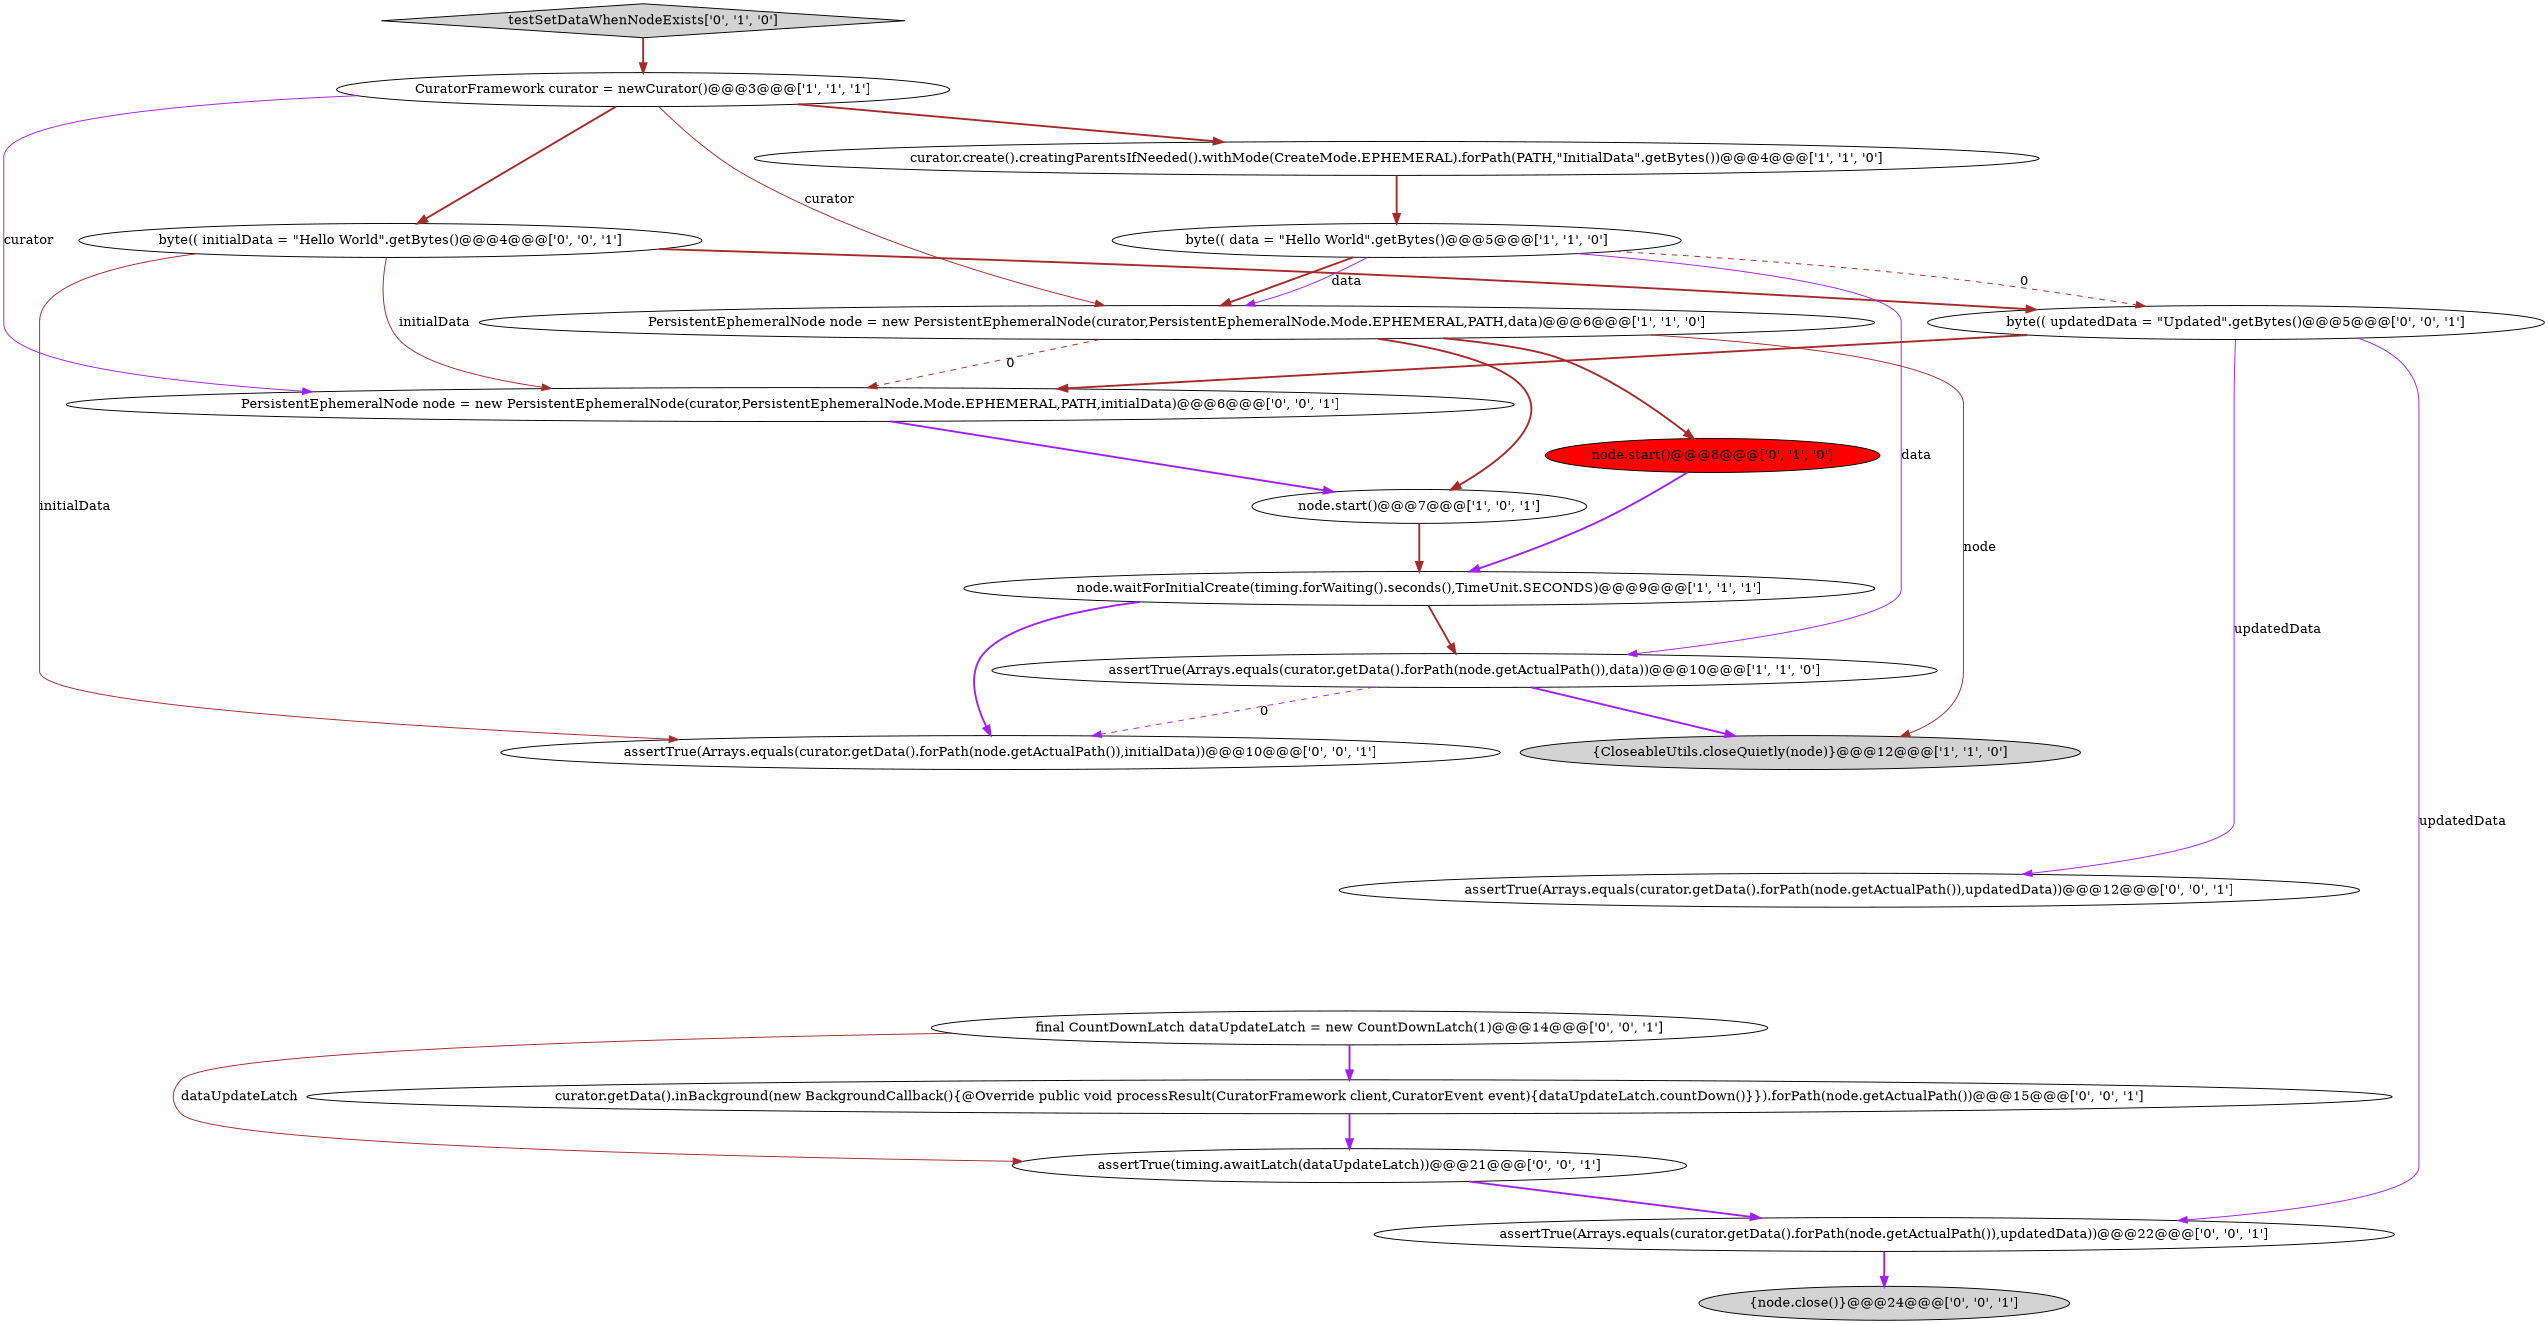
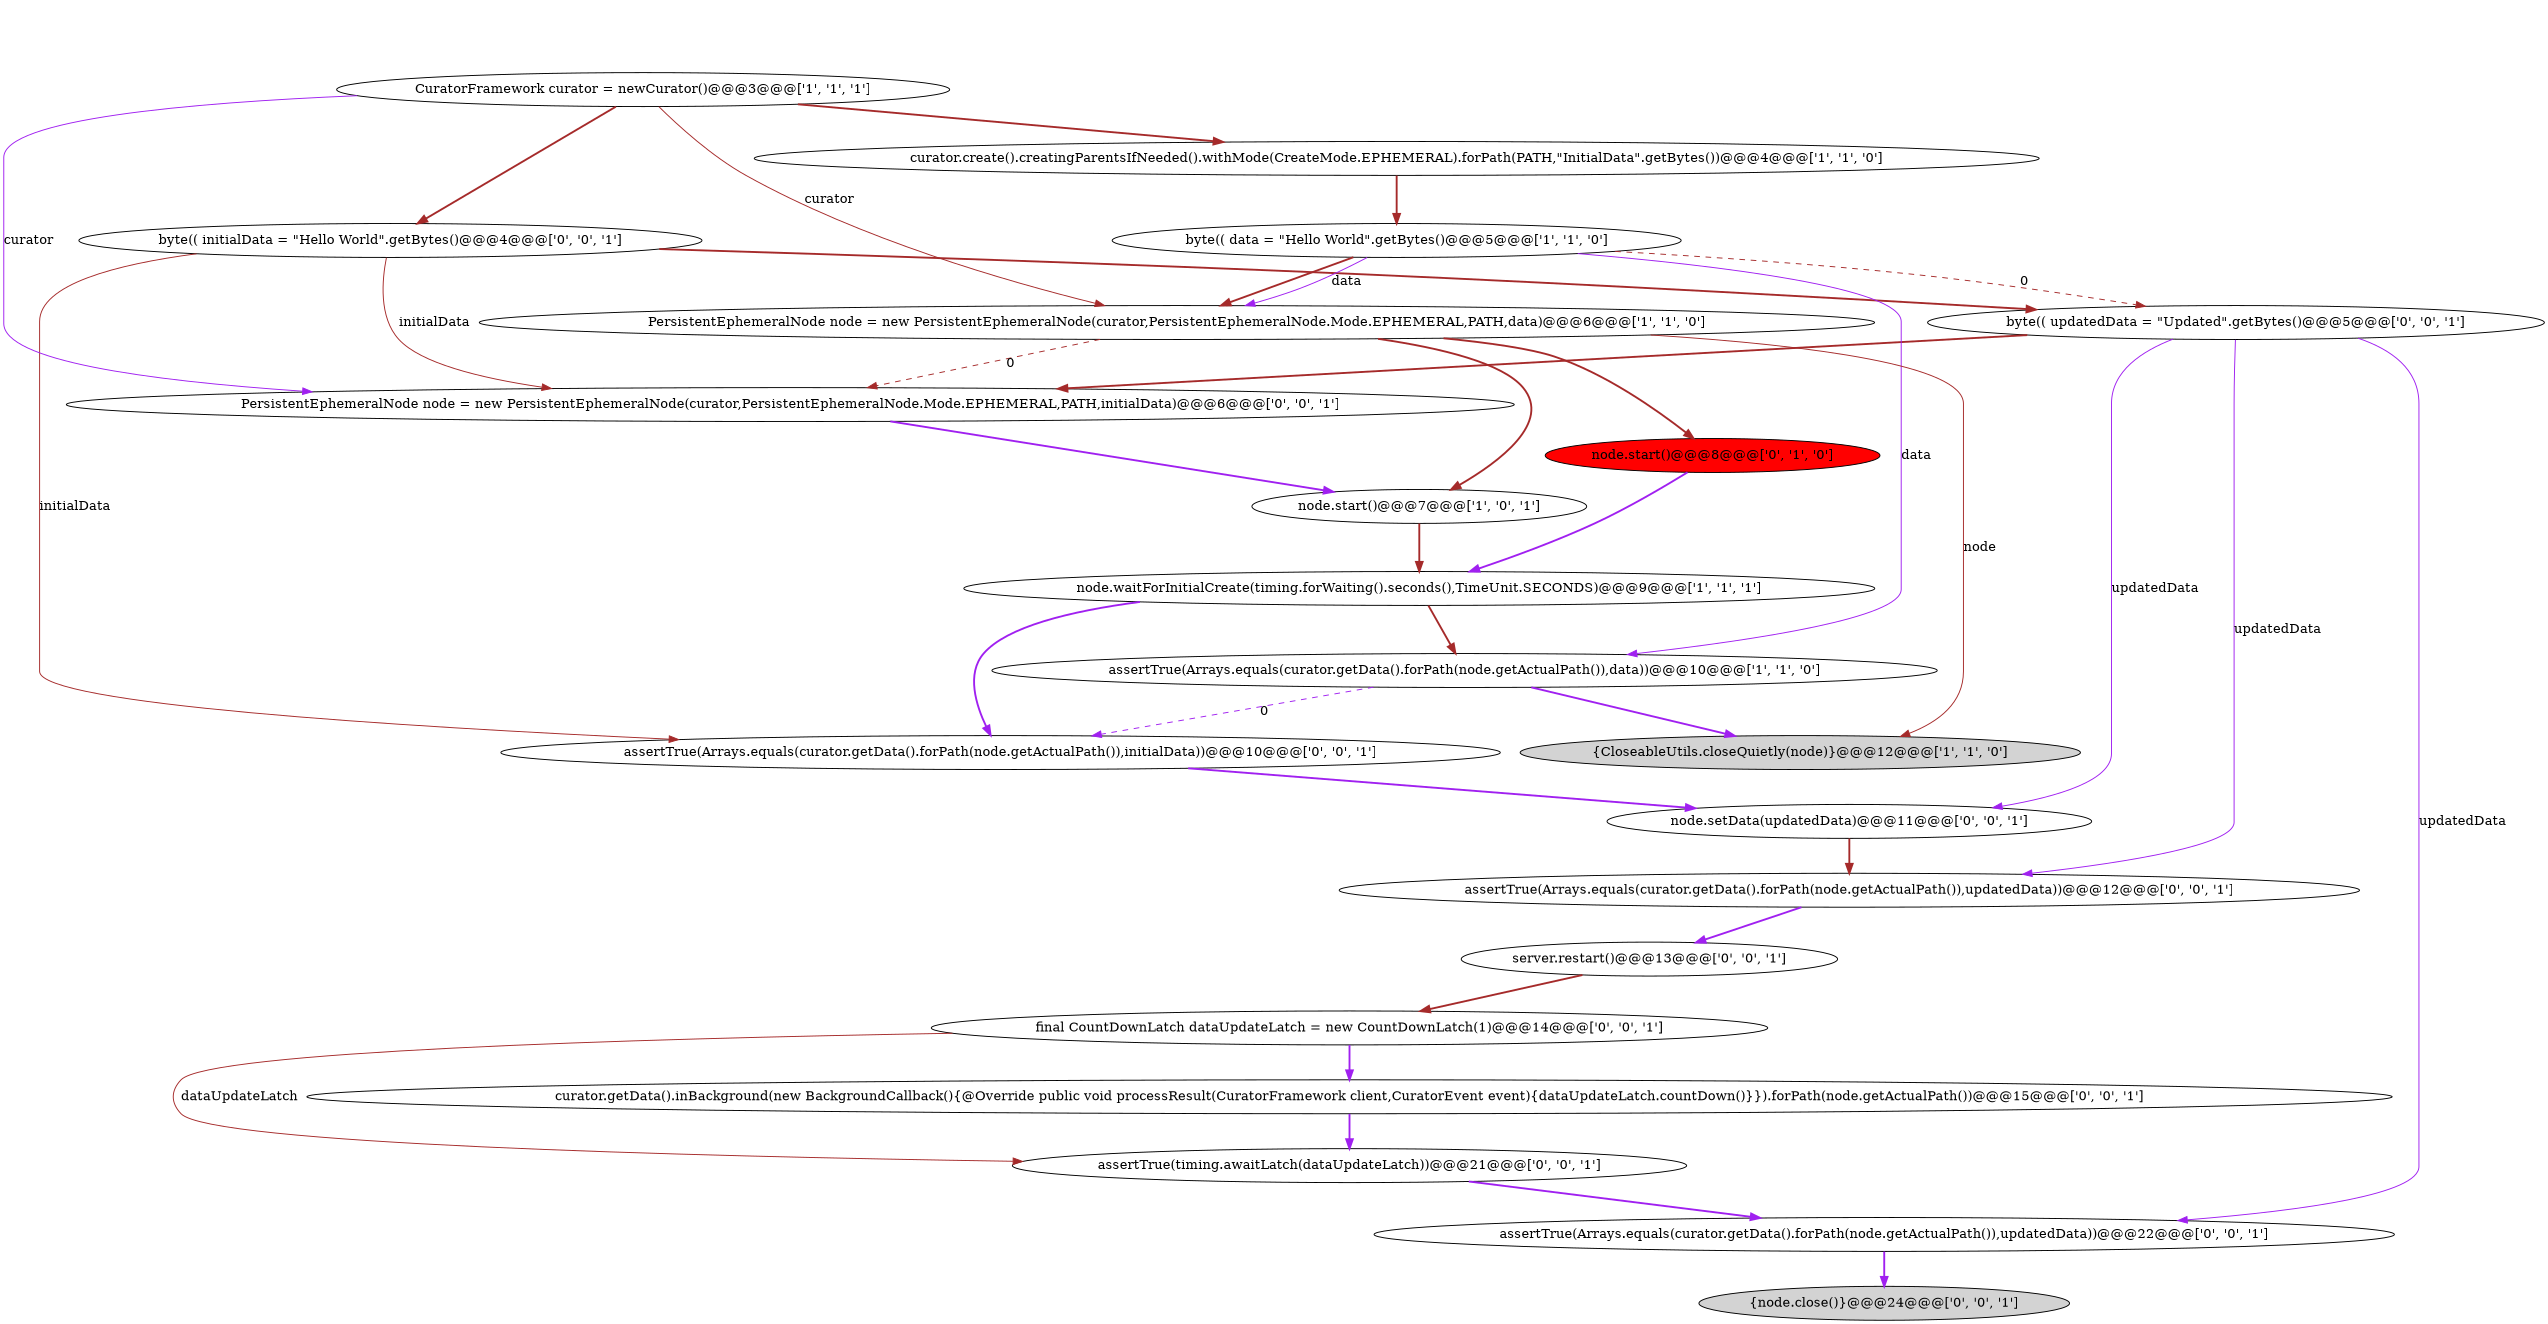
(643, 21) -> none
none -> (1849, 821)
none -> (1649, 959)
